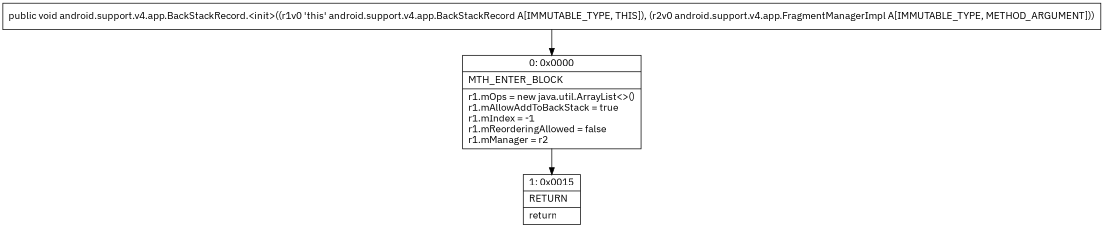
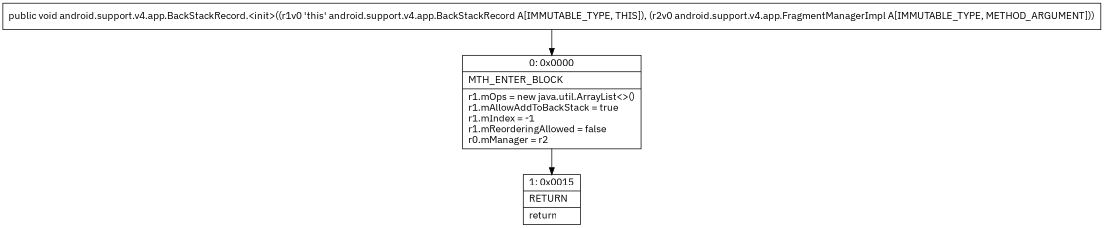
(508, 140) -> (508, 140)
